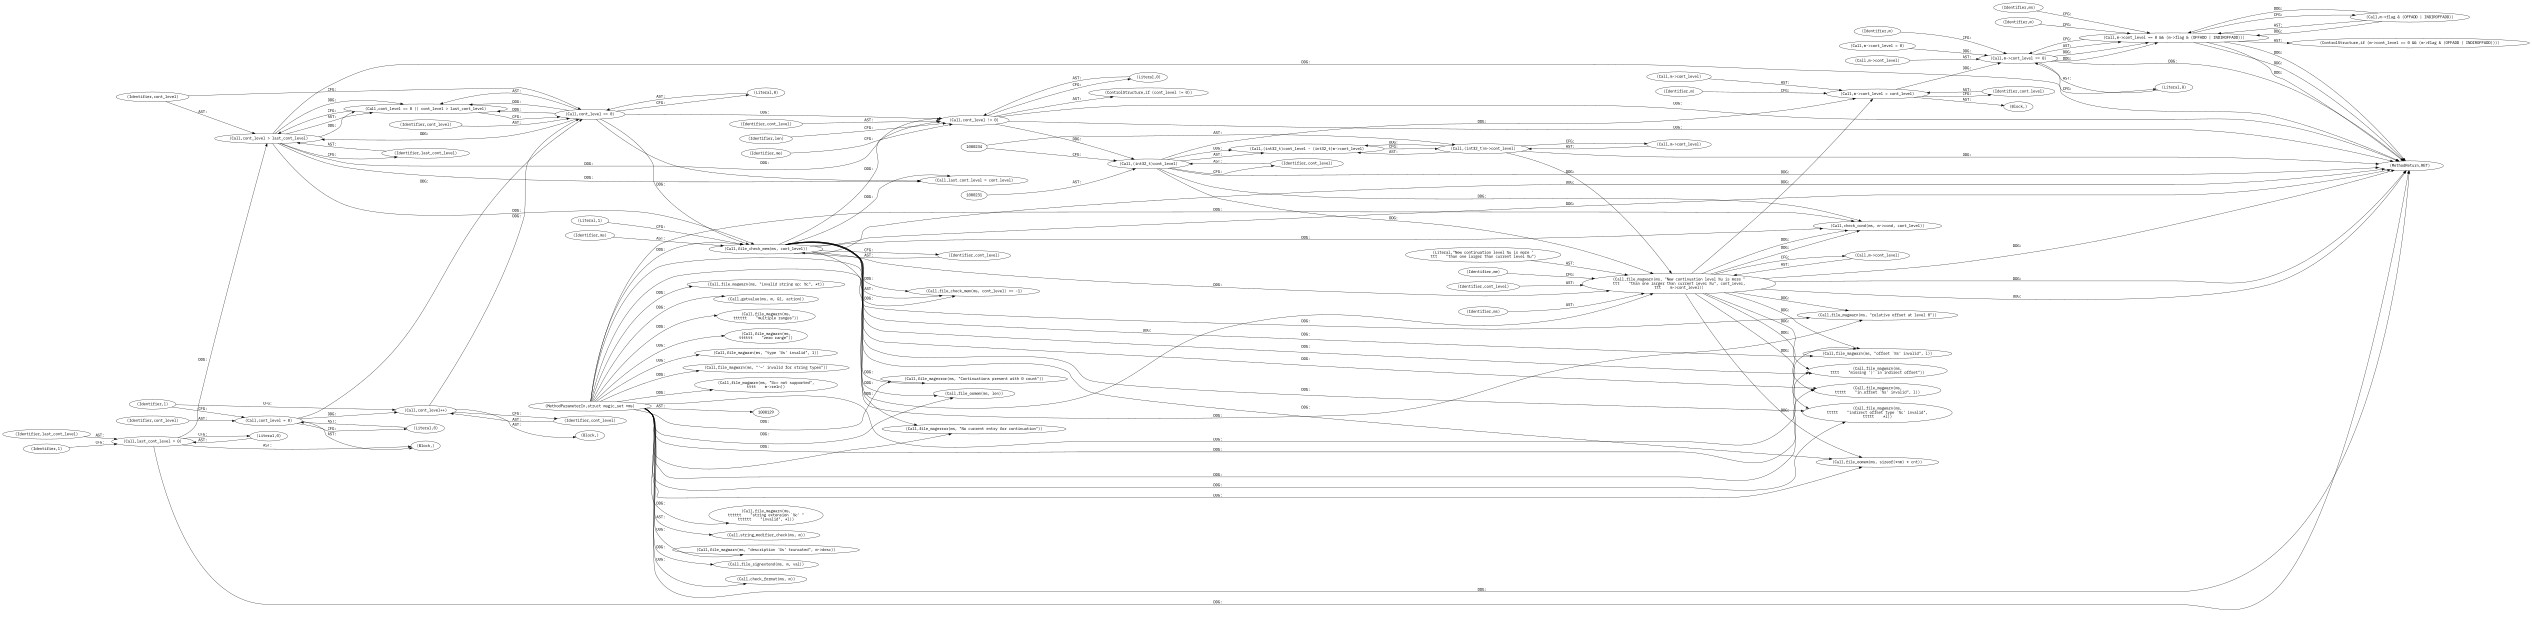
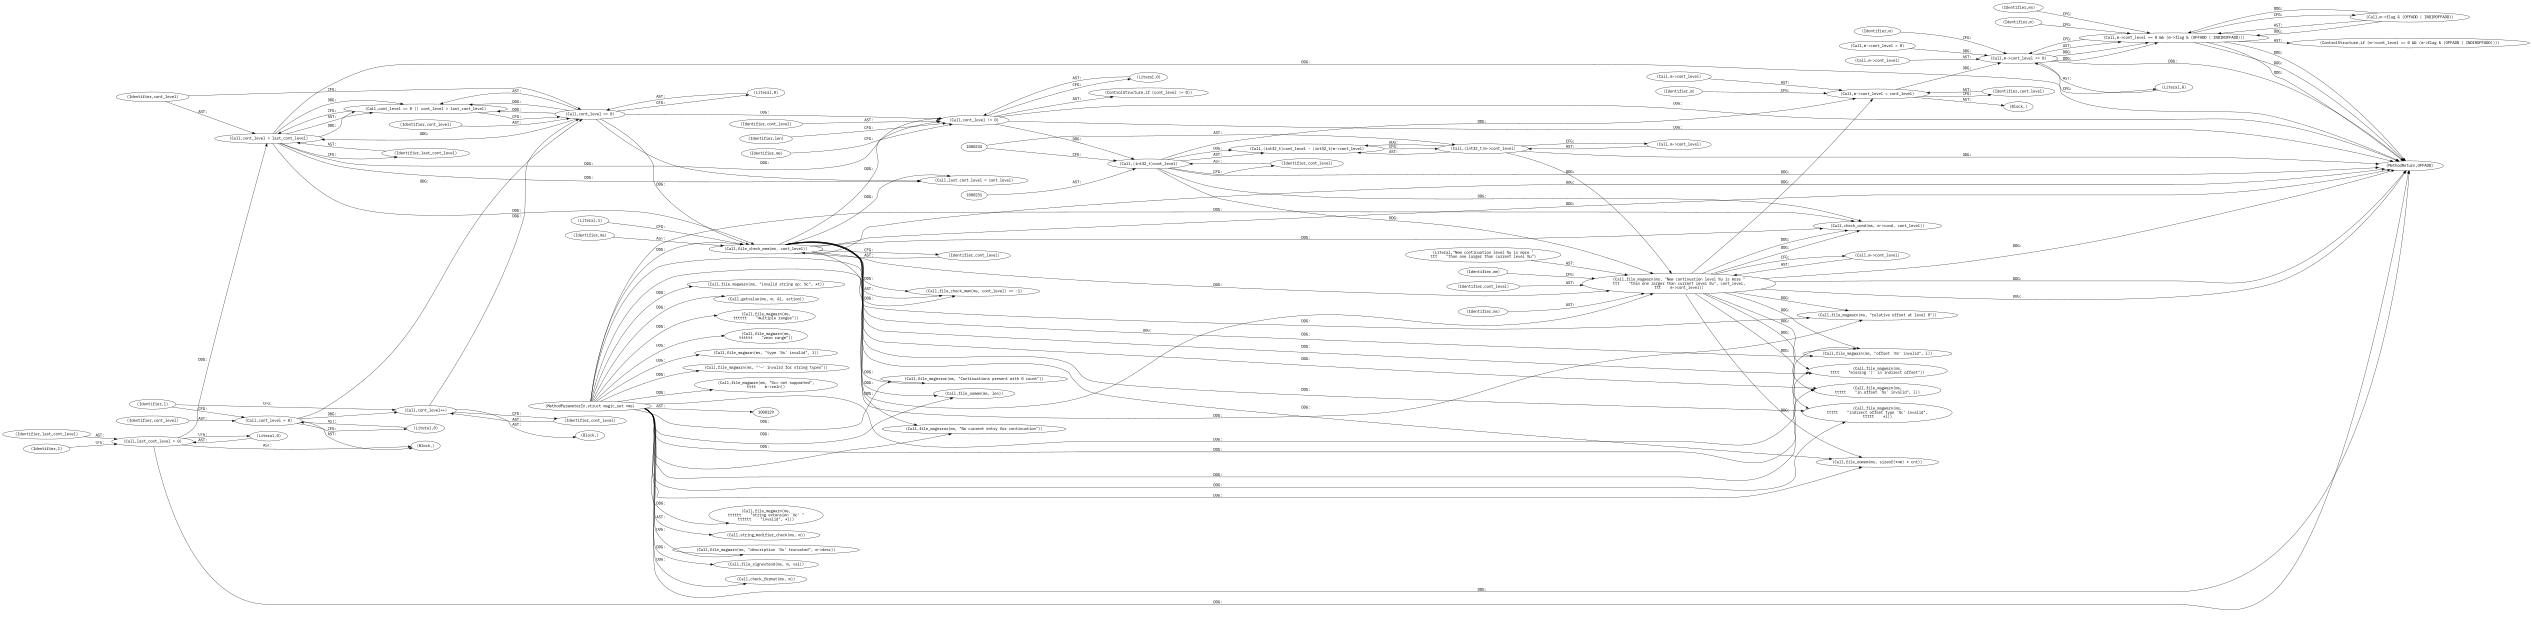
(2410, 166) -> (2410, 166)
